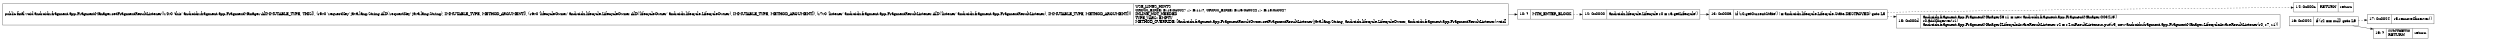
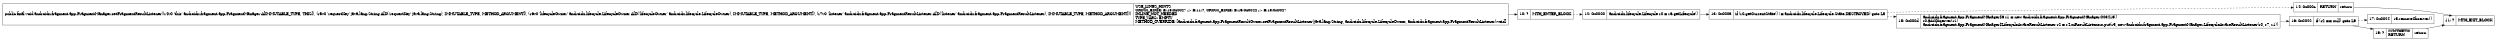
none -> (2469, 20)
none -> (2283, 21)
